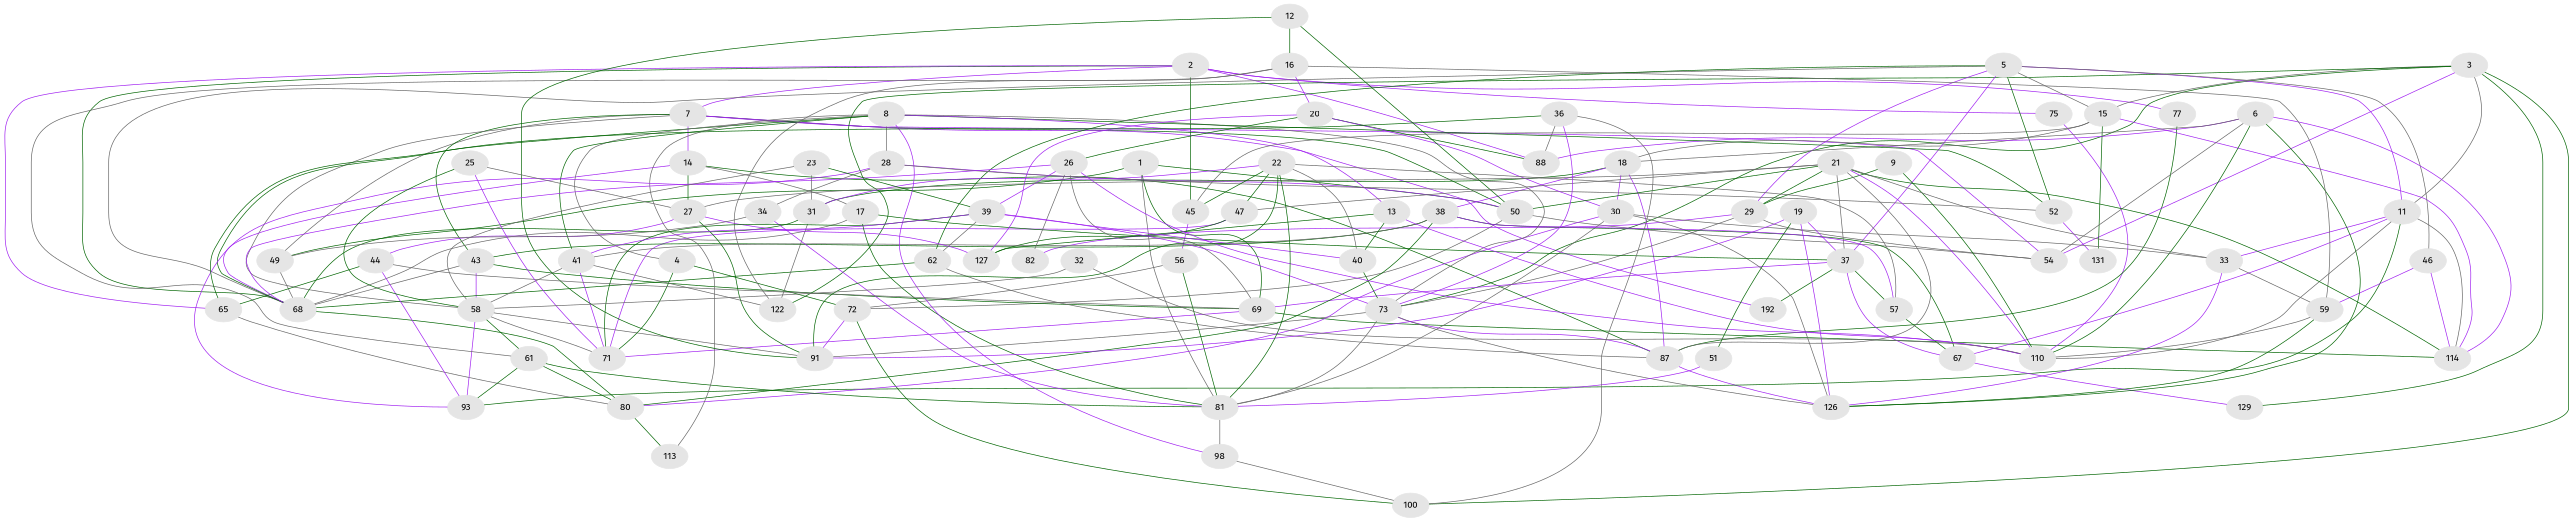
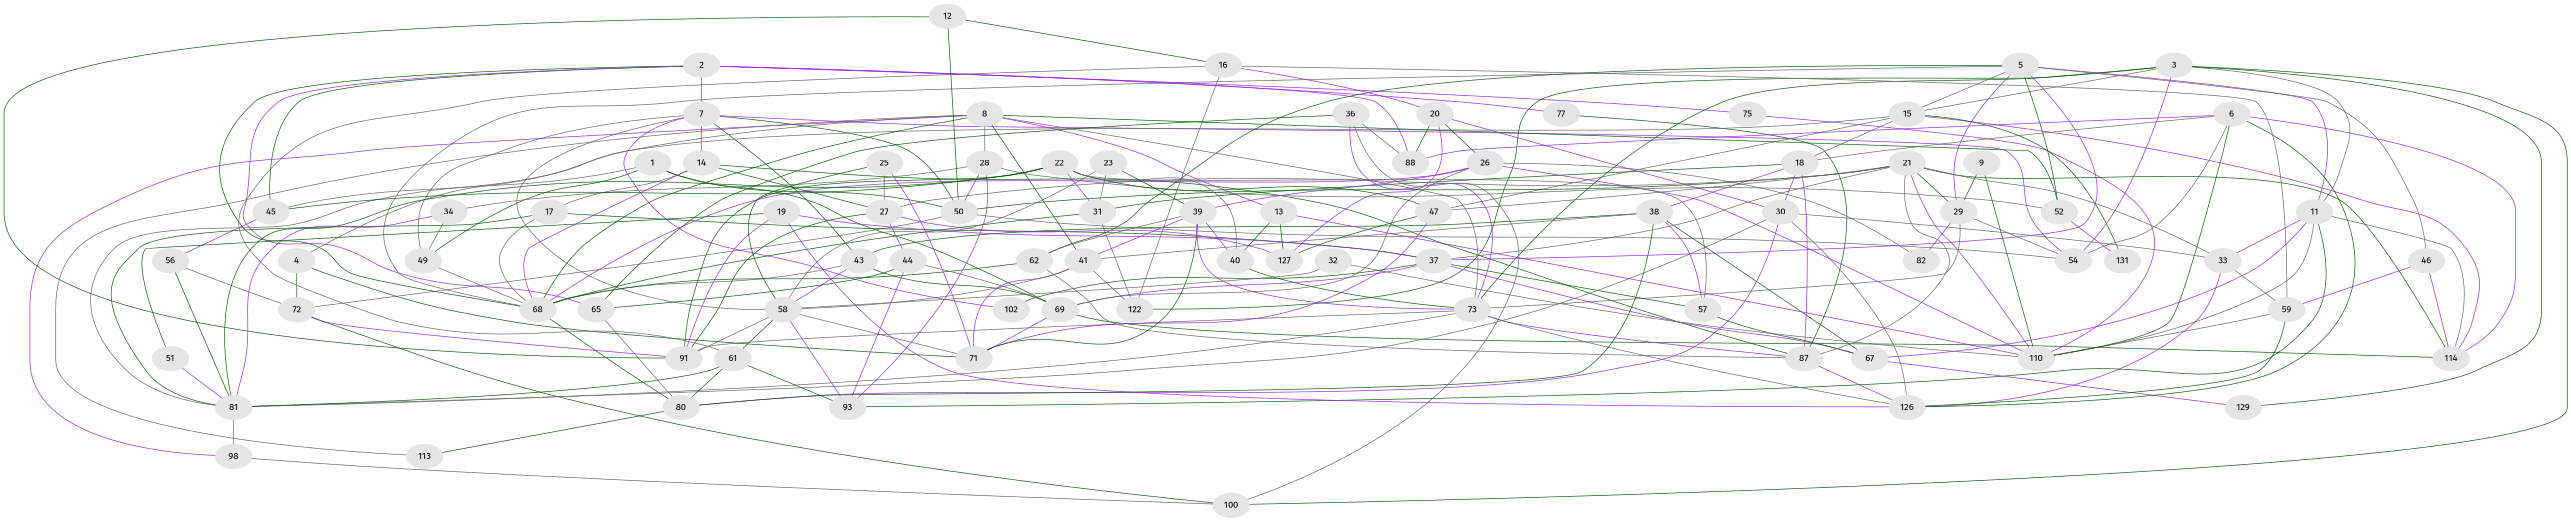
none -> (1670, 163)
(1768, 310) -> (1011, 310)
